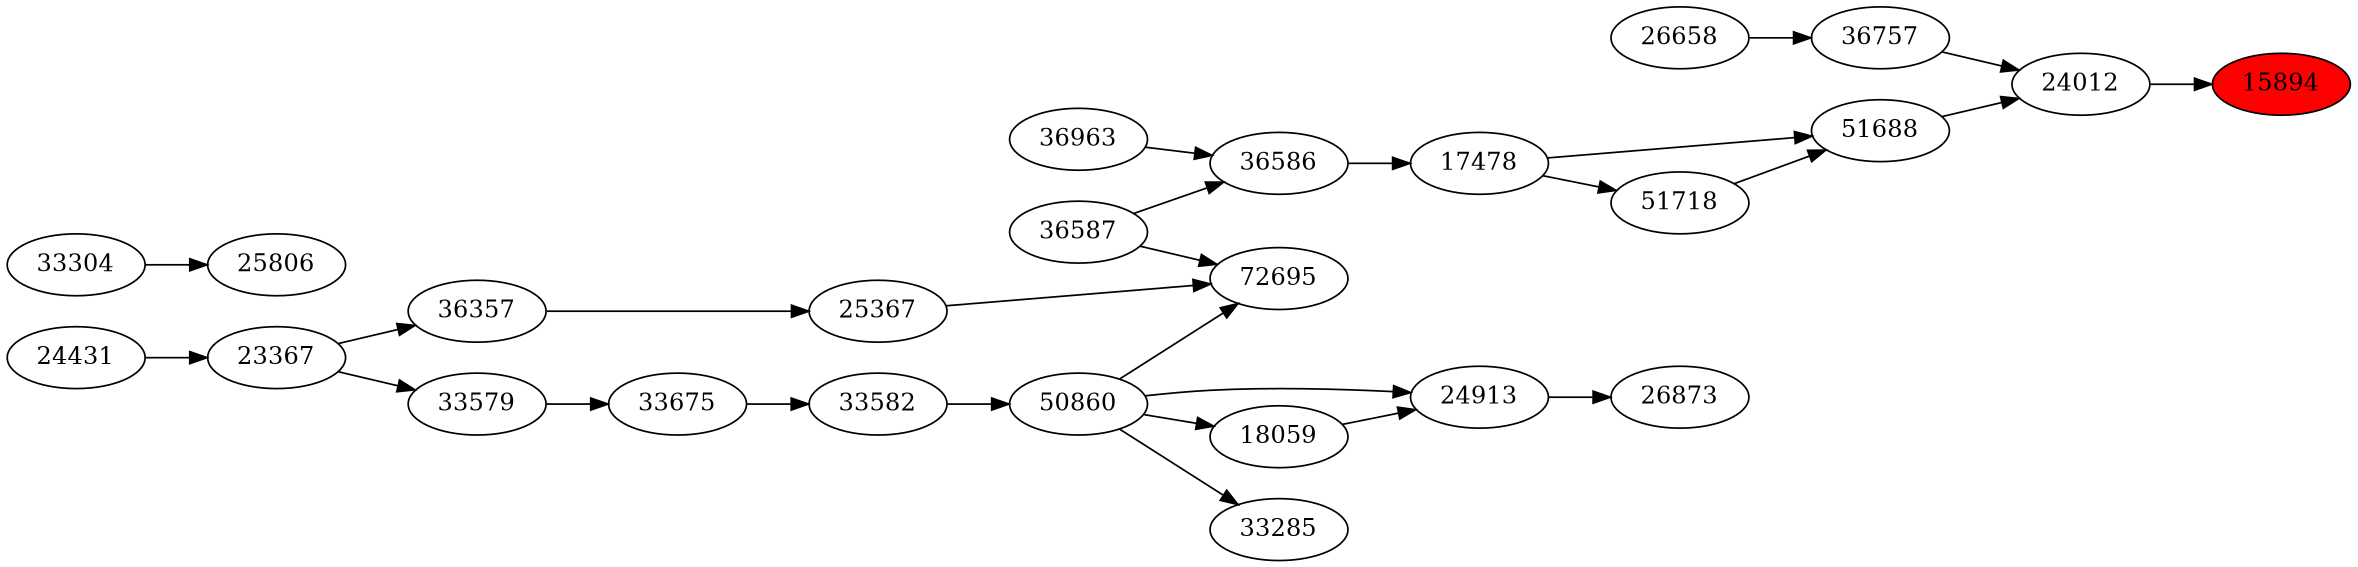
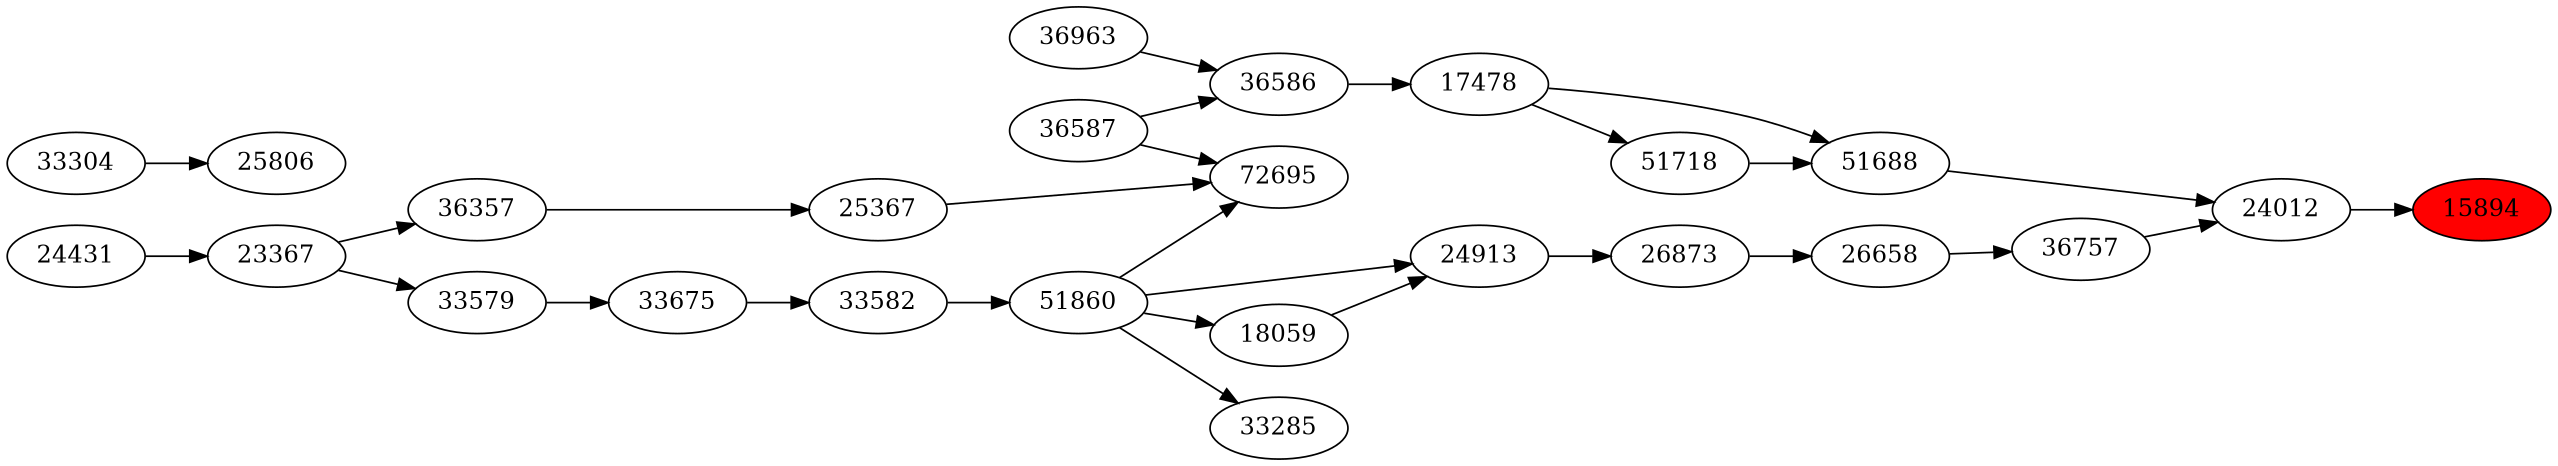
none -> (1771, 256)
(1079, 404) -> (1079, 303)
